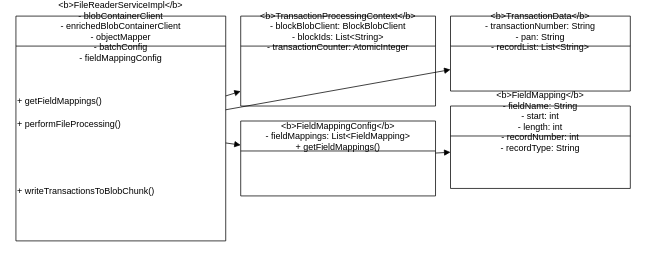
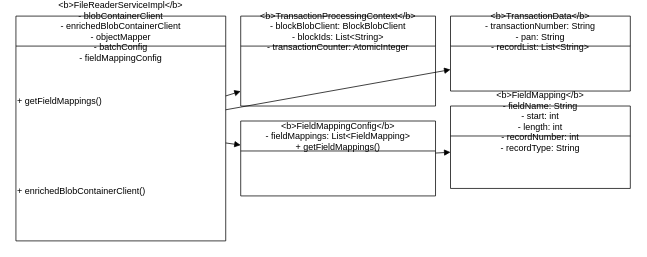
(120, 125) -> none
(92, 191) -> (88, 191)
